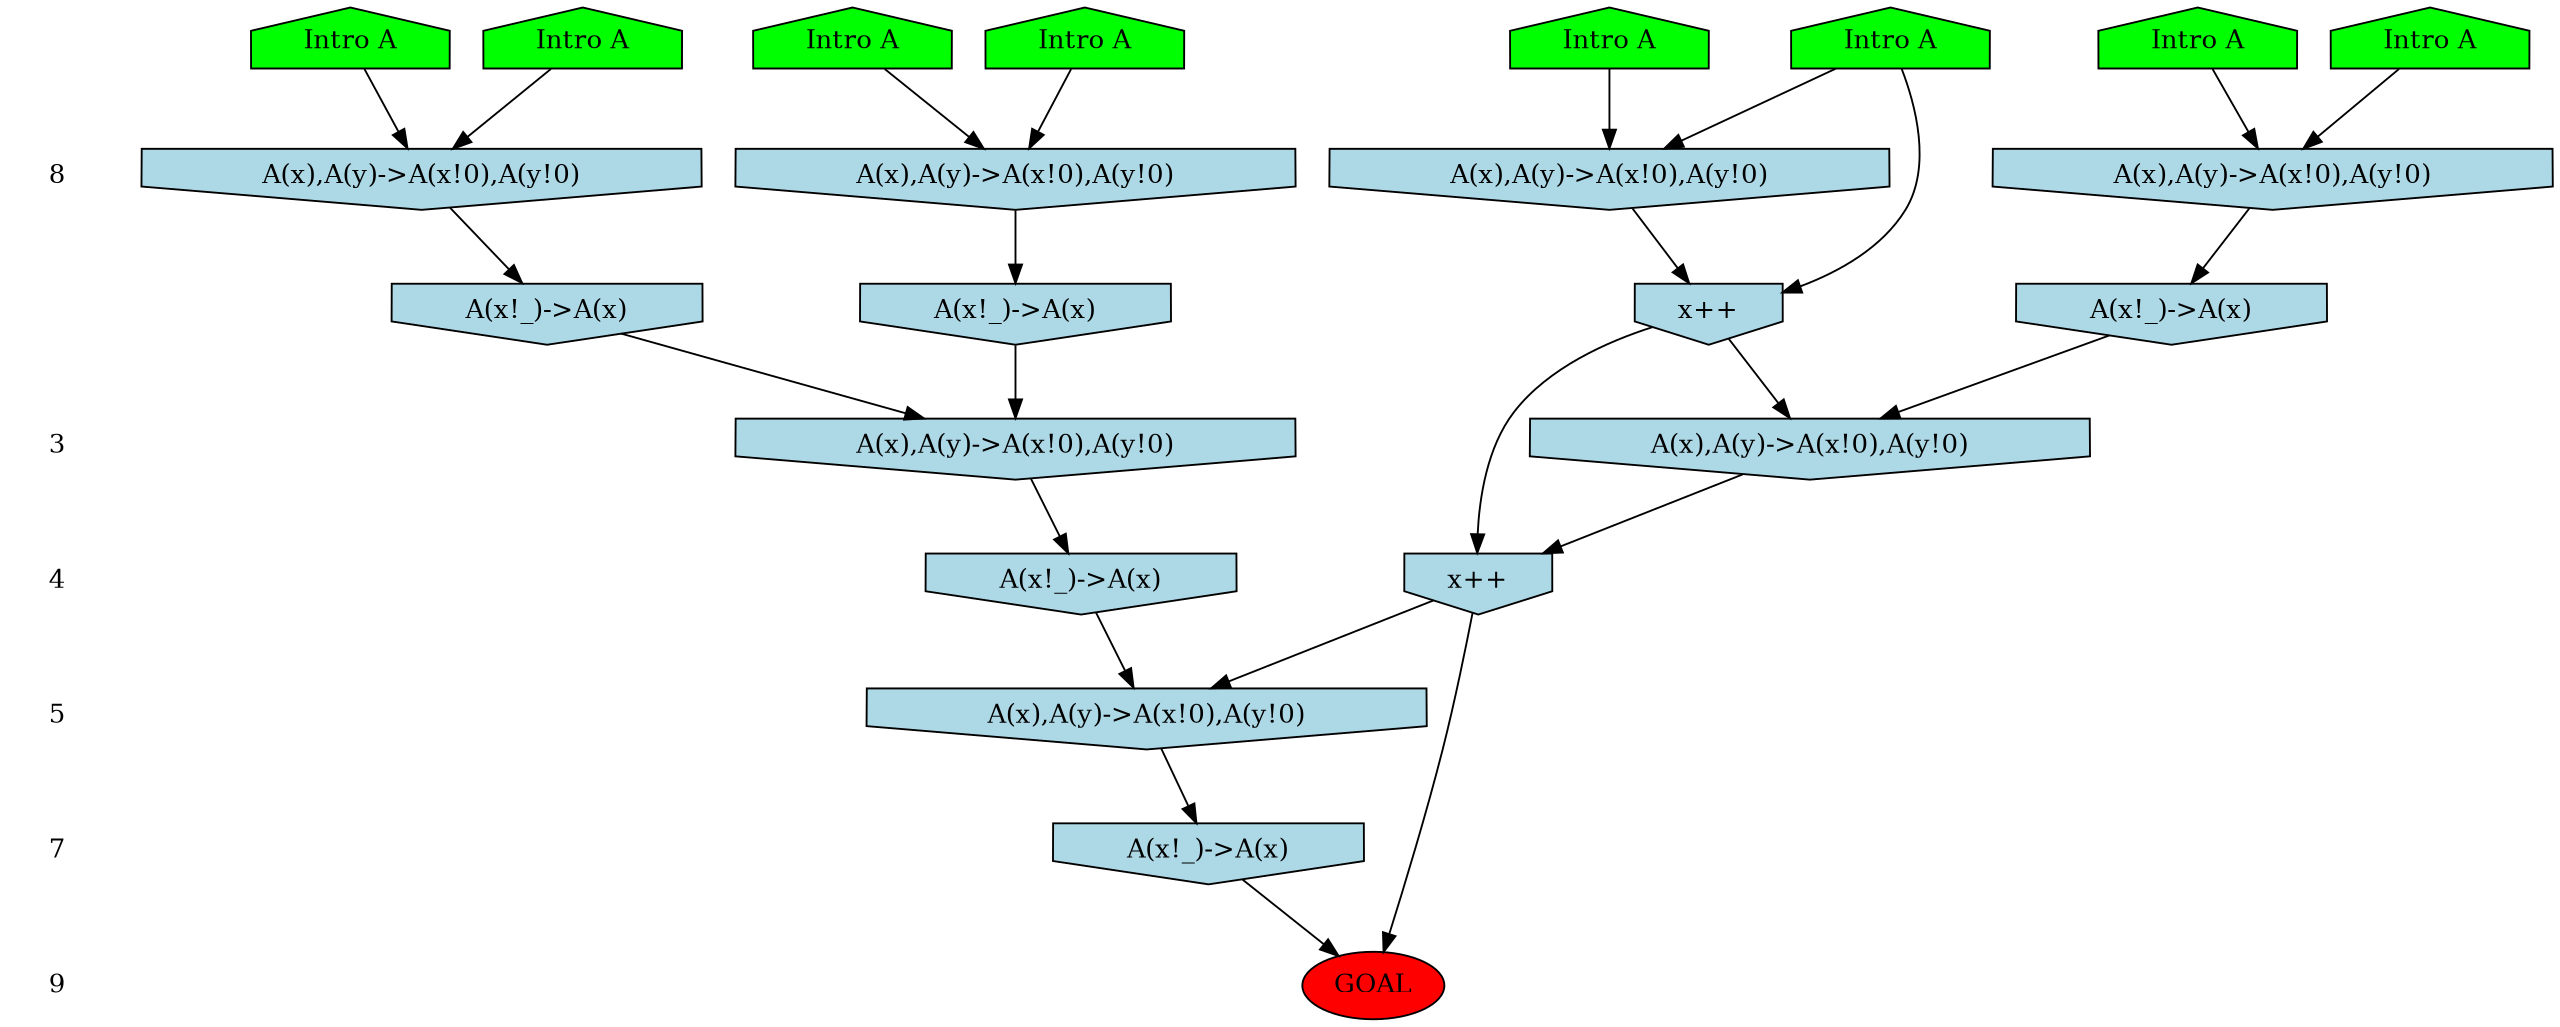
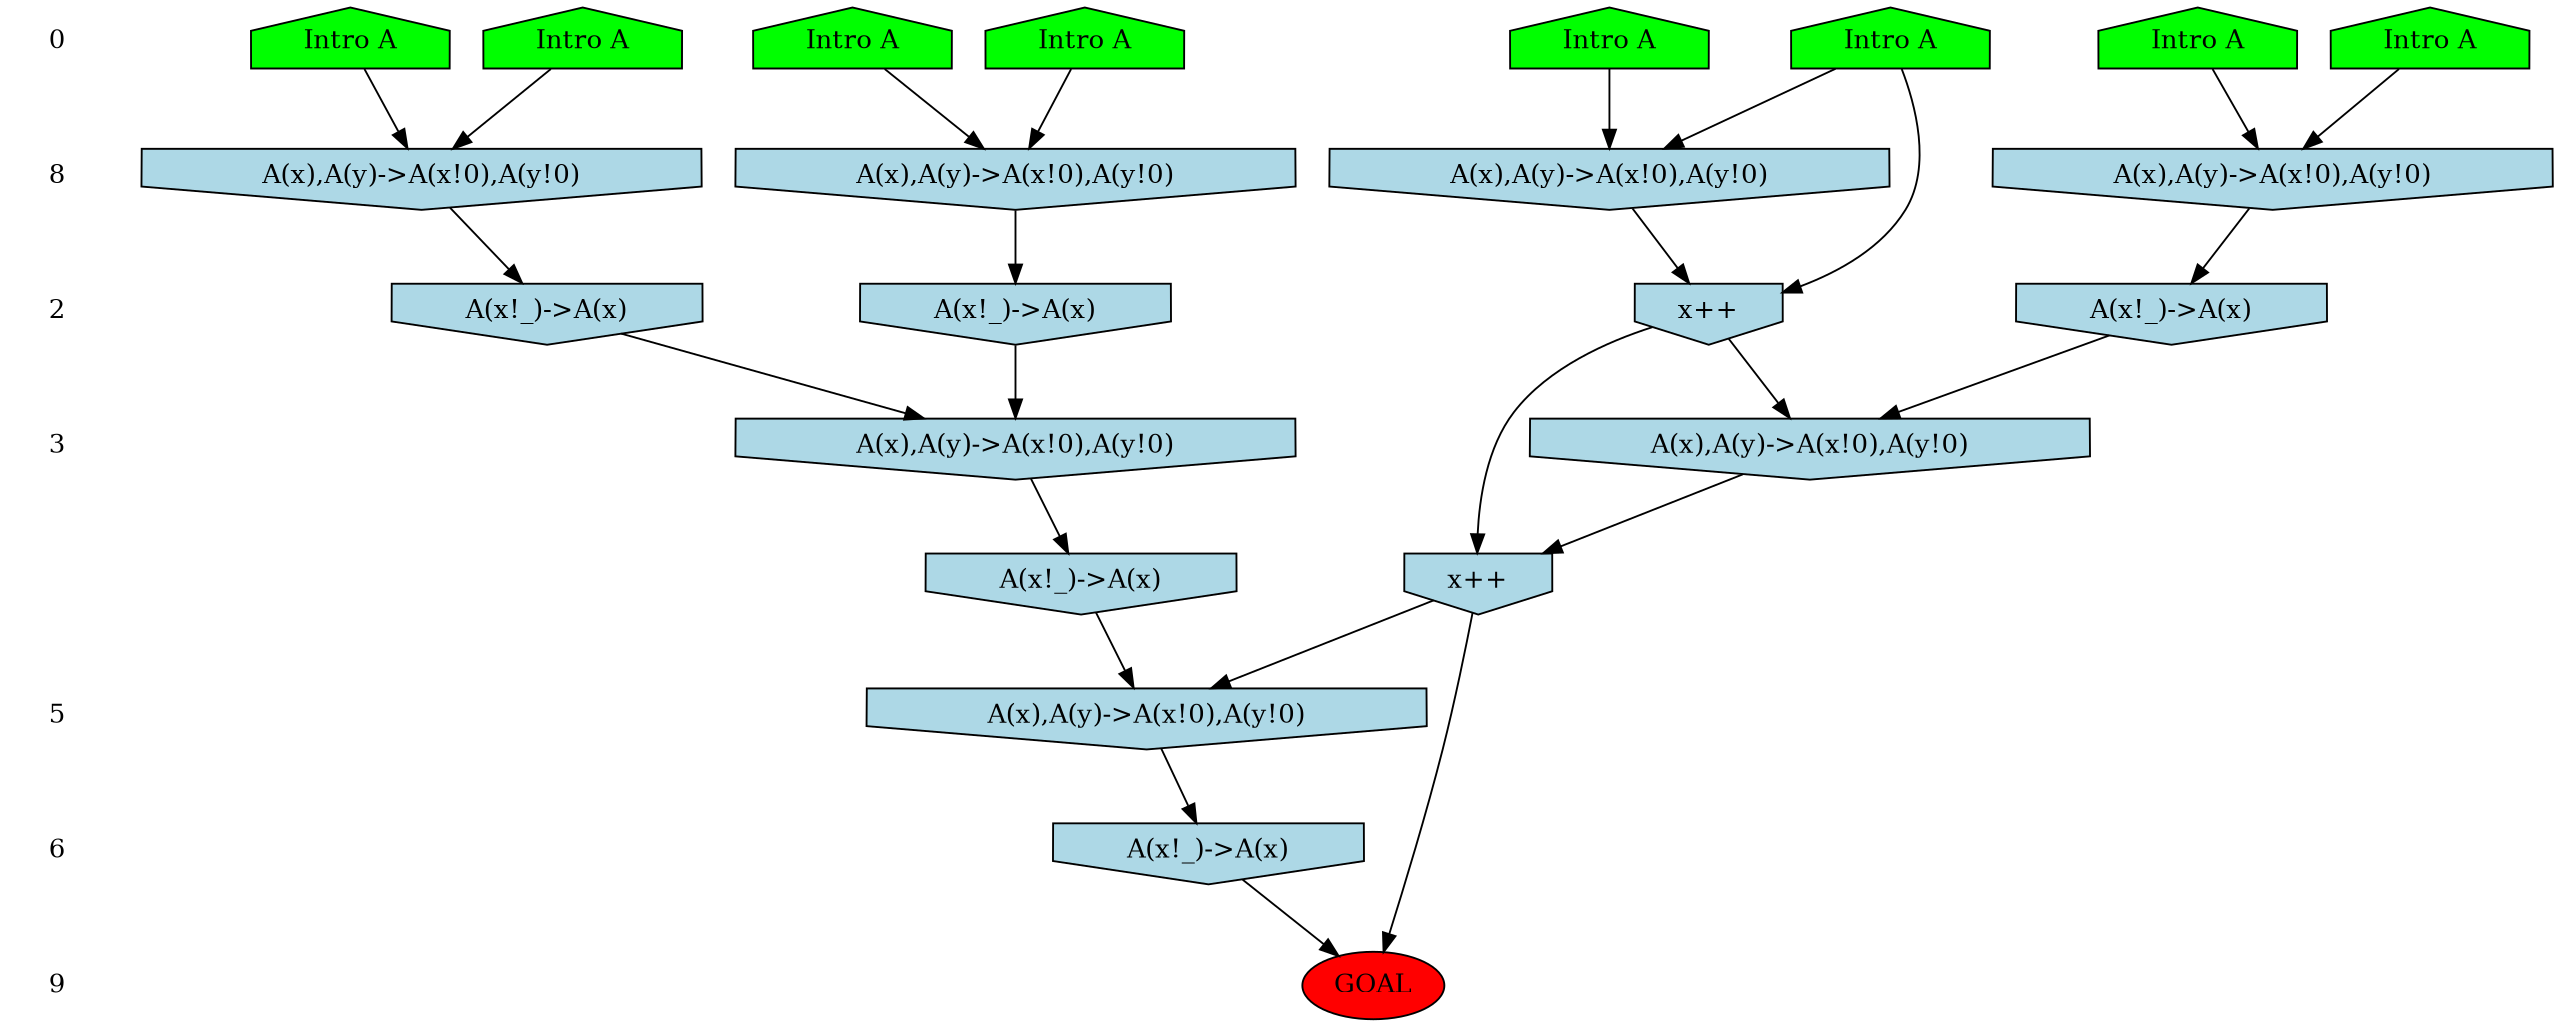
none -> (58, 41)
none -> (58, 311)
(58, 581) -> none
(58, 851) -> (58, 851)
